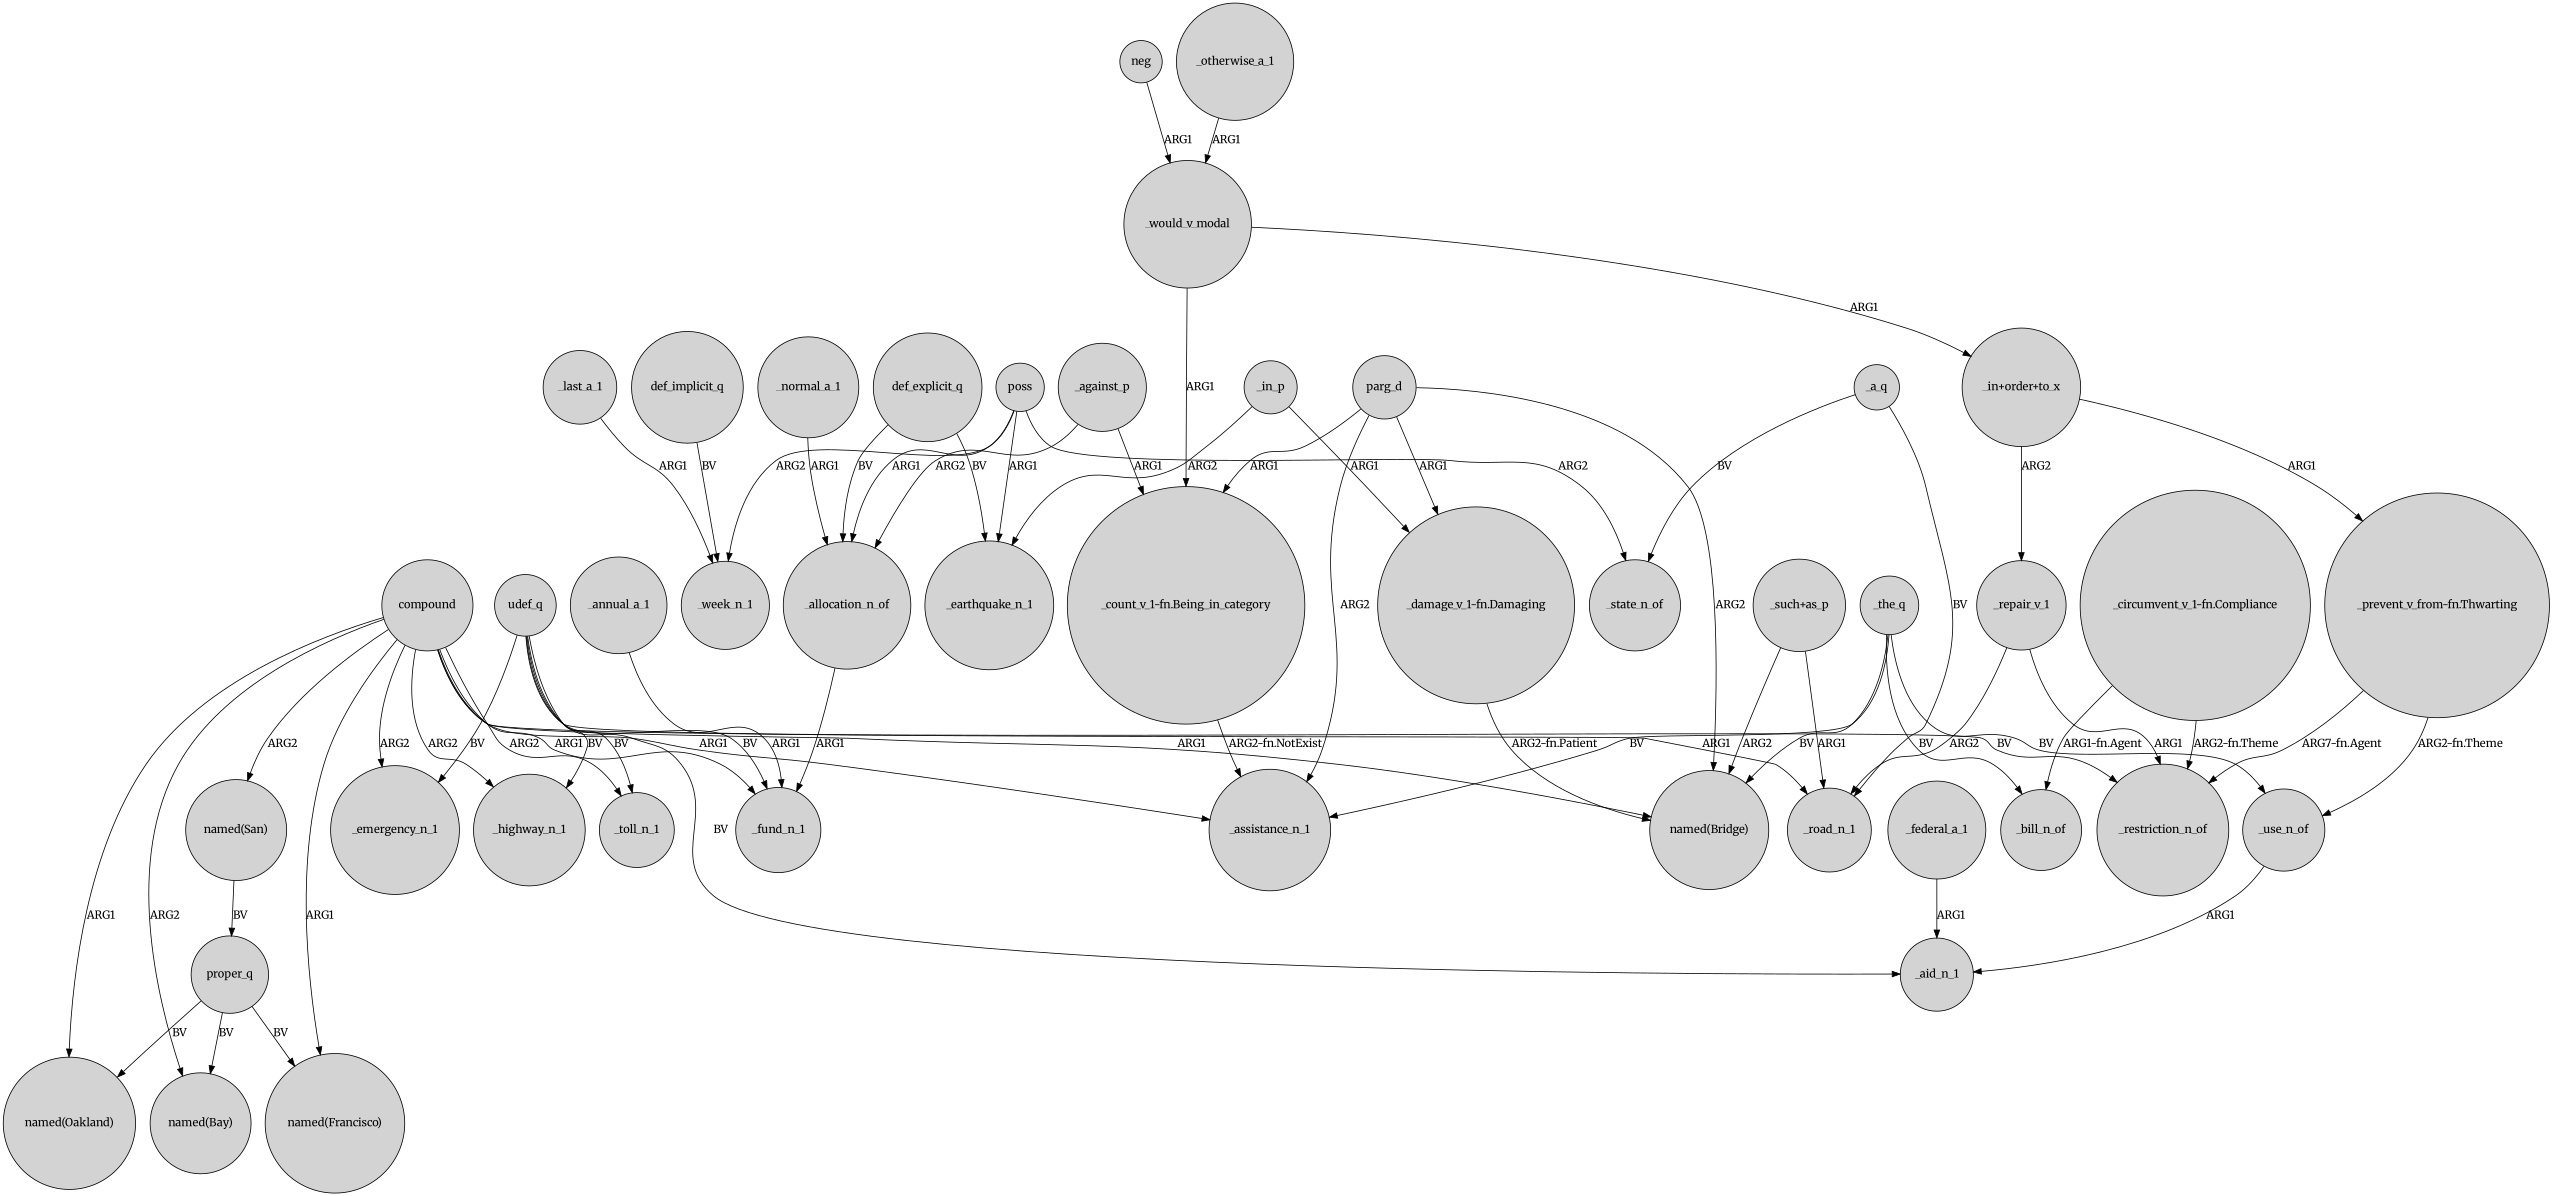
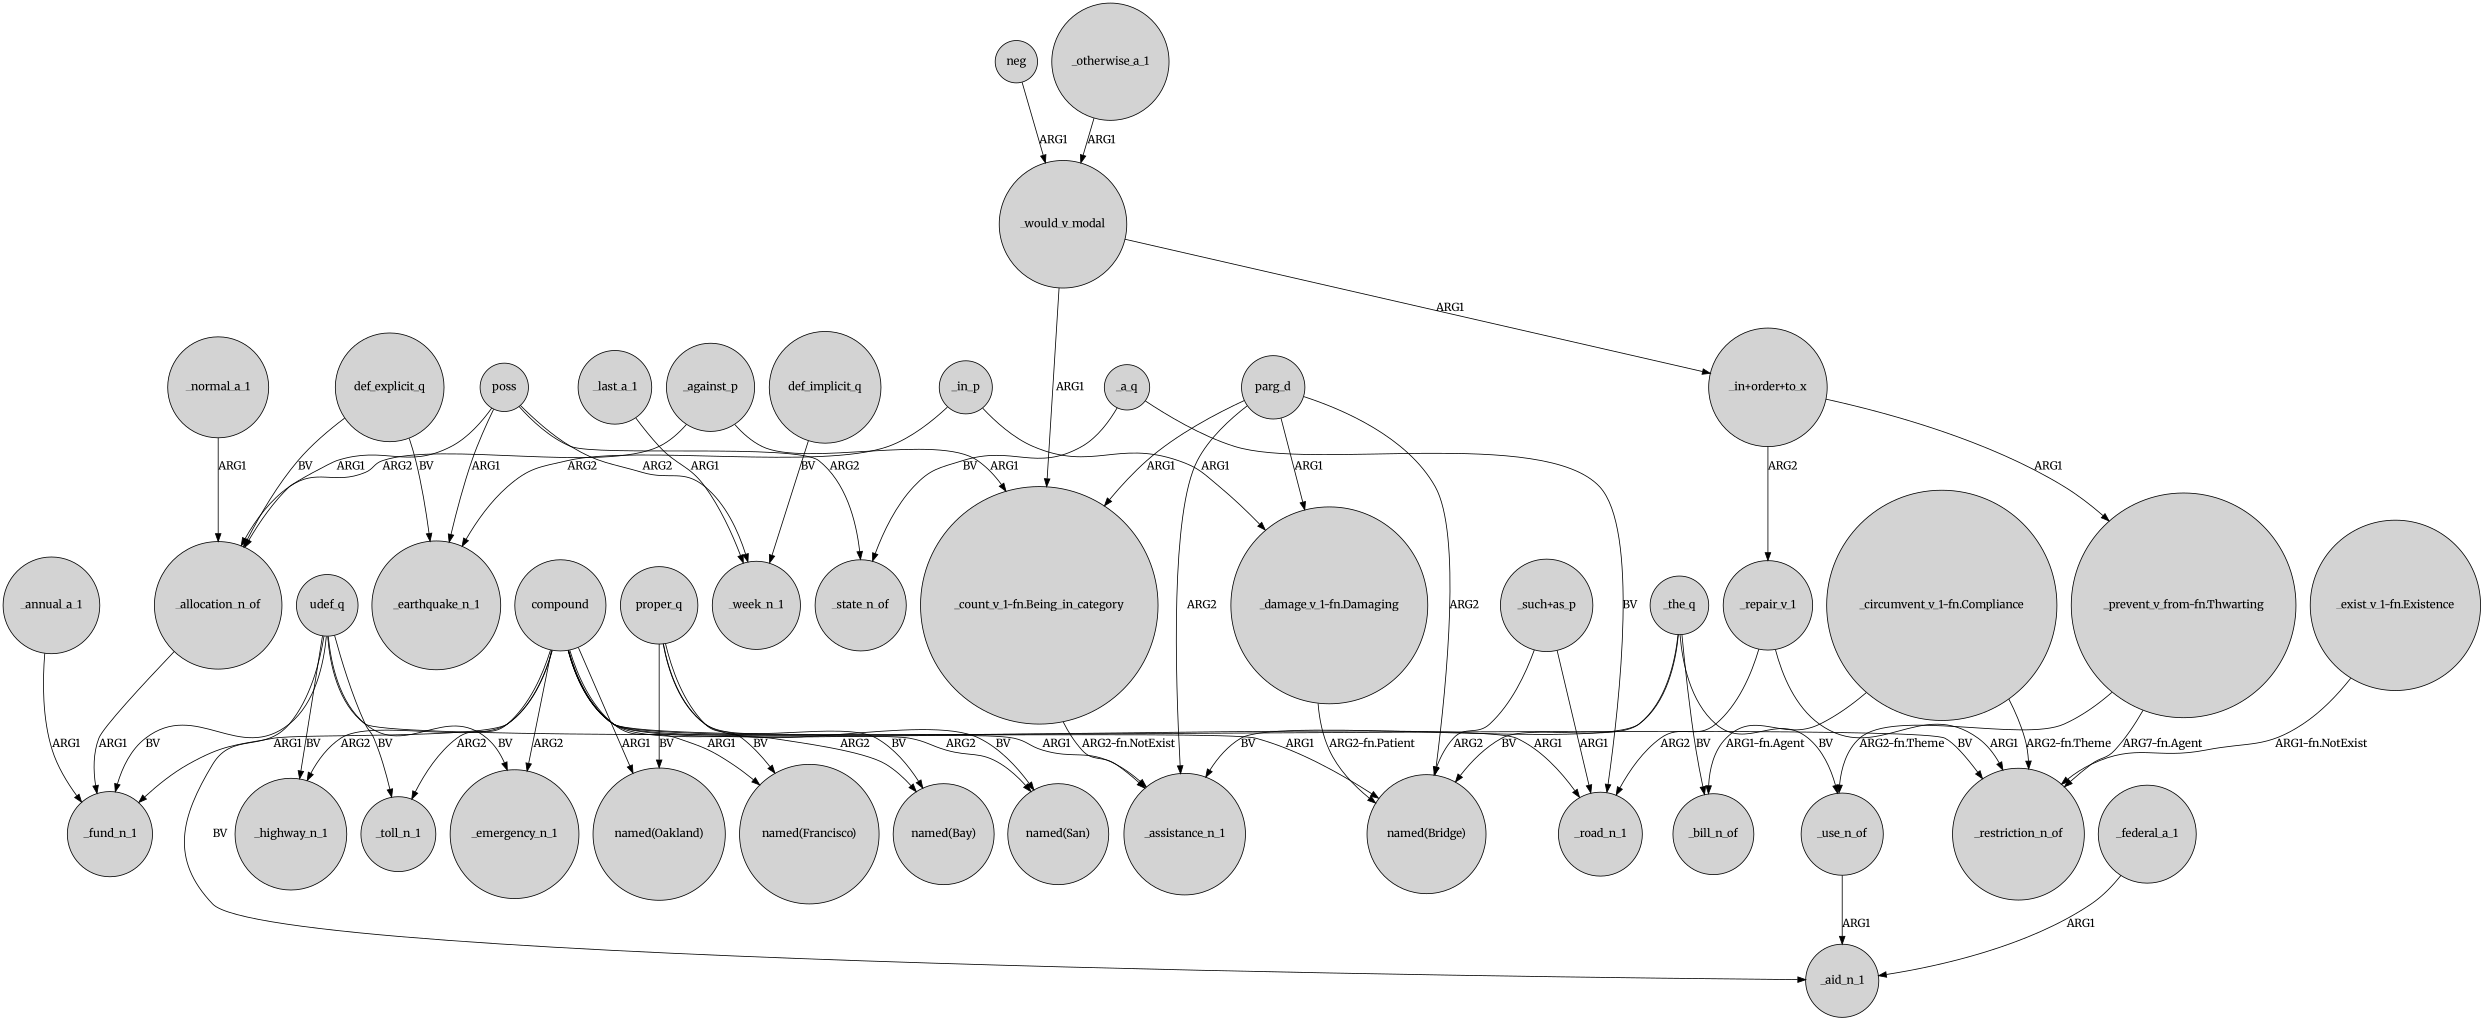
none -> (2395, 605)
(233, 904) -> (917, 730)
